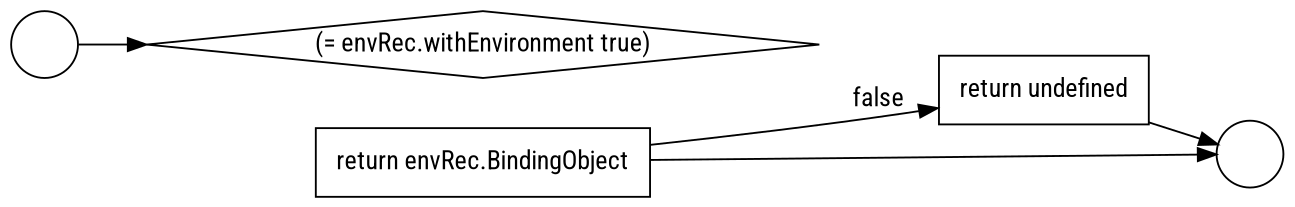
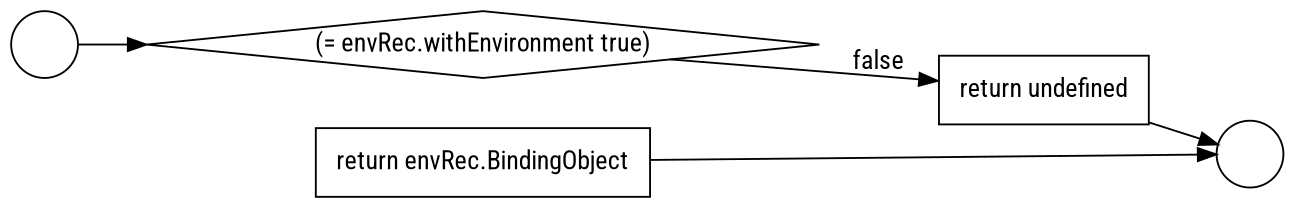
(785, 129) -> (795, 69)
